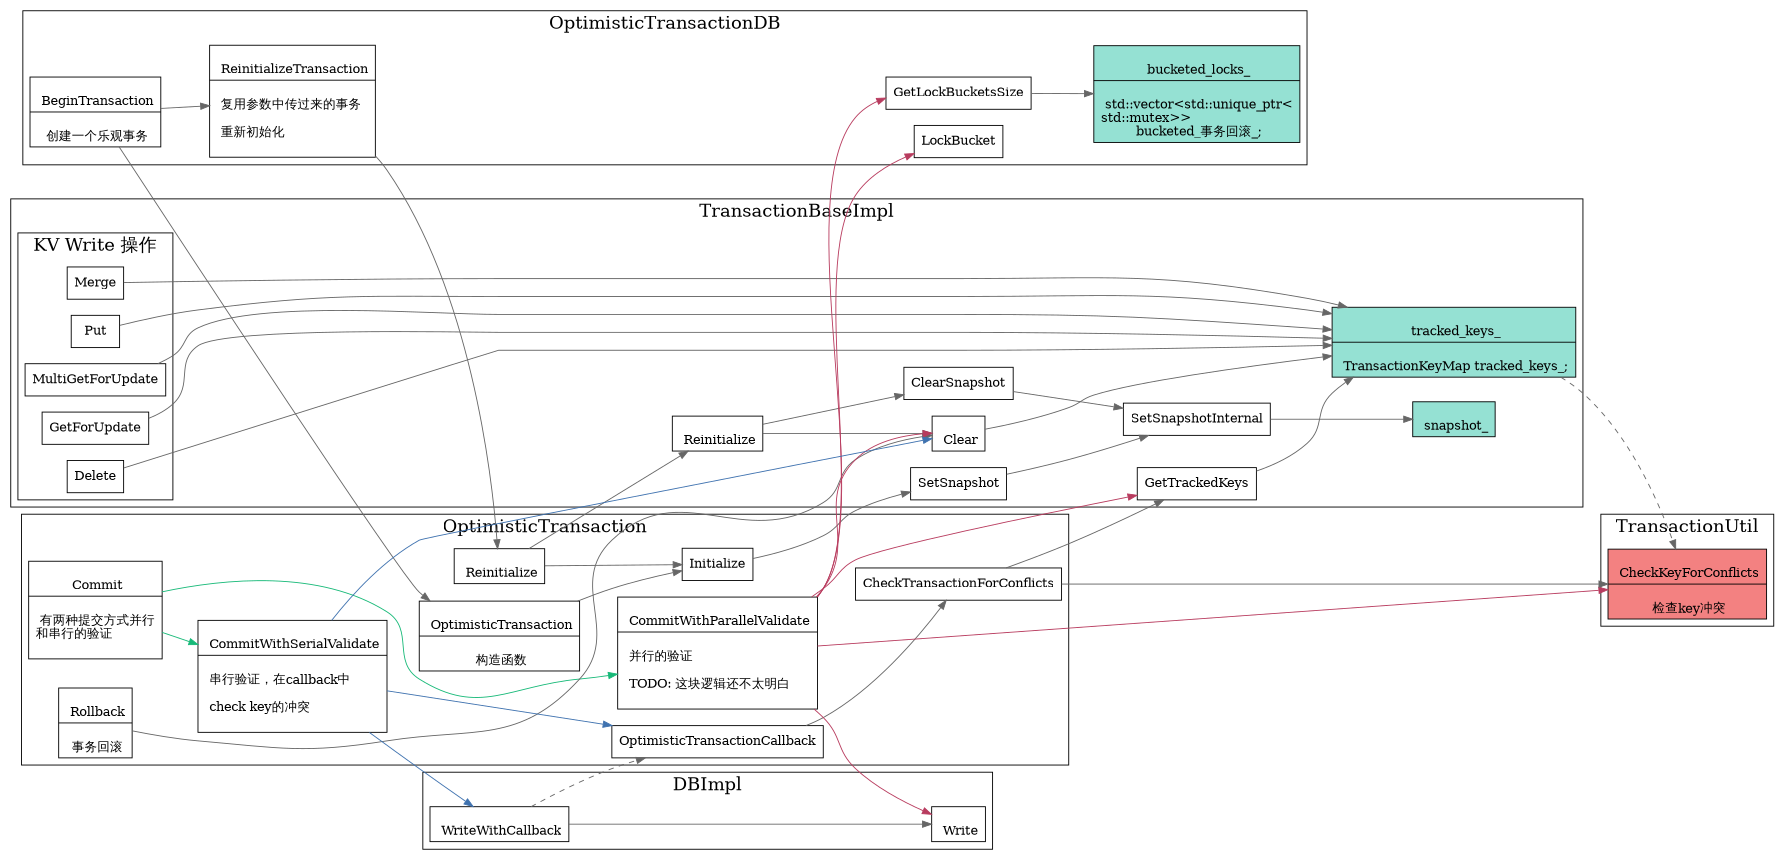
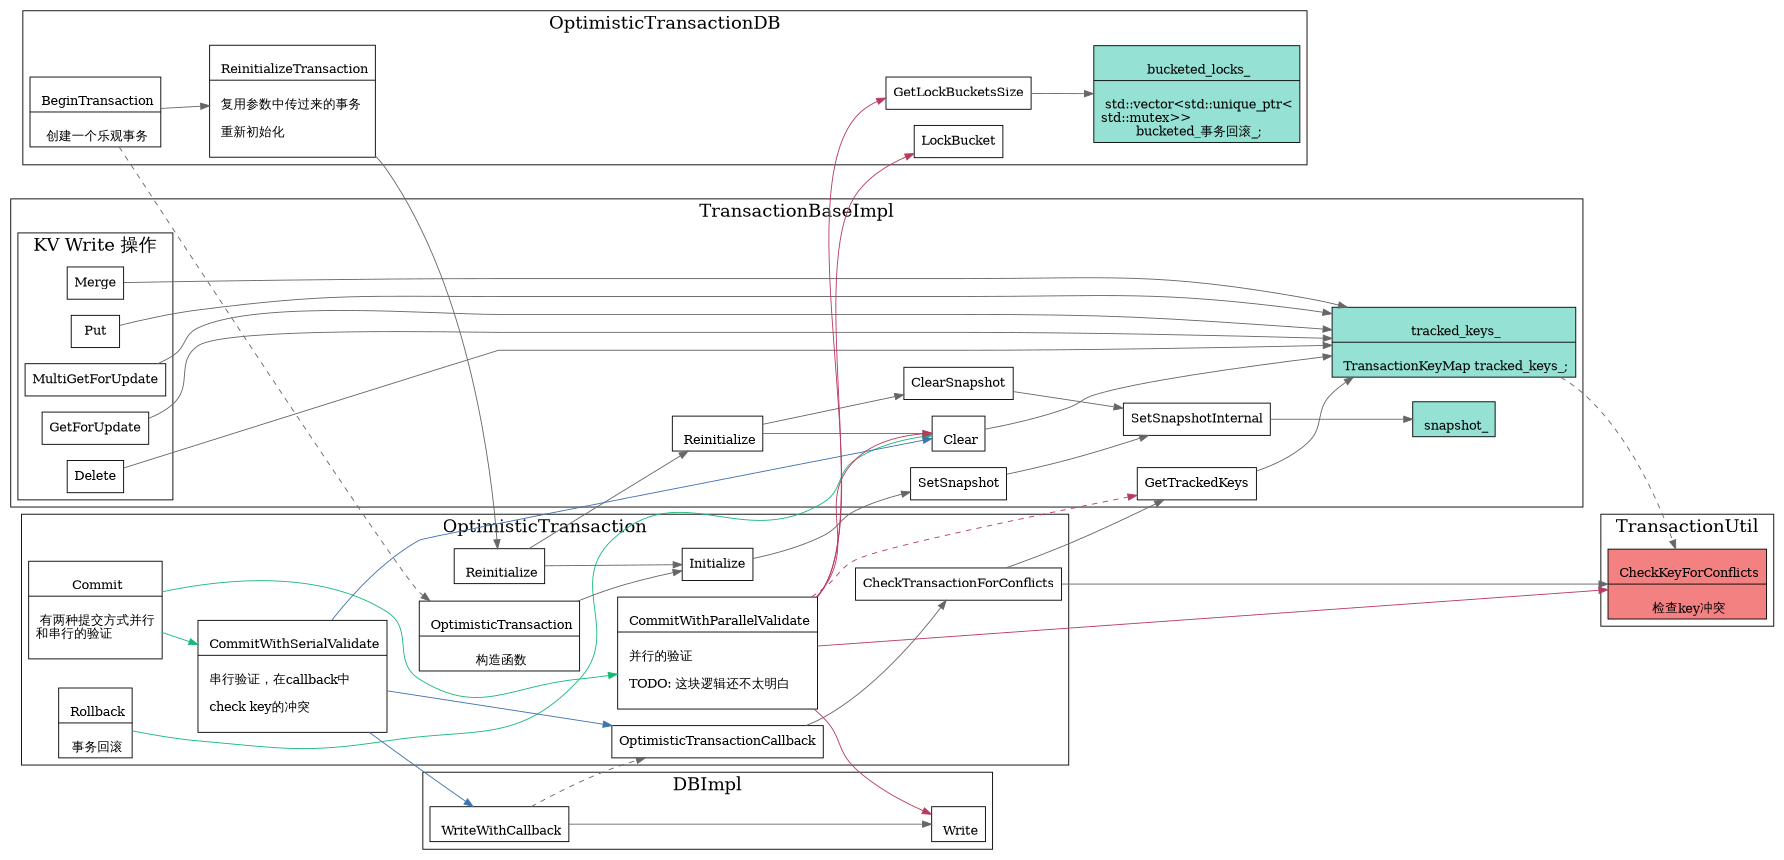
(268, 373) -> (268, 373)
(963, 532) -> (963, 532)
(589, 666) -> (589, 666)
